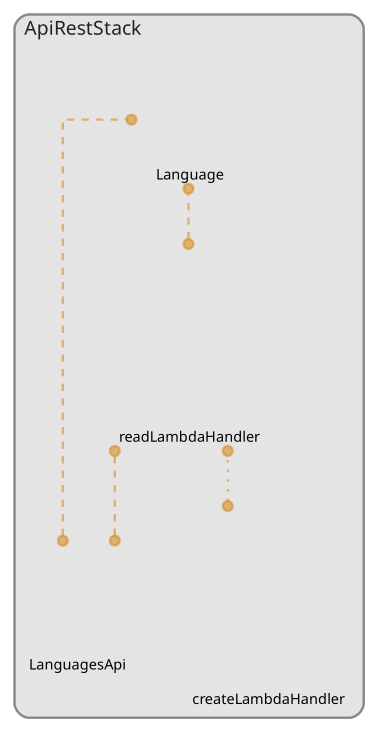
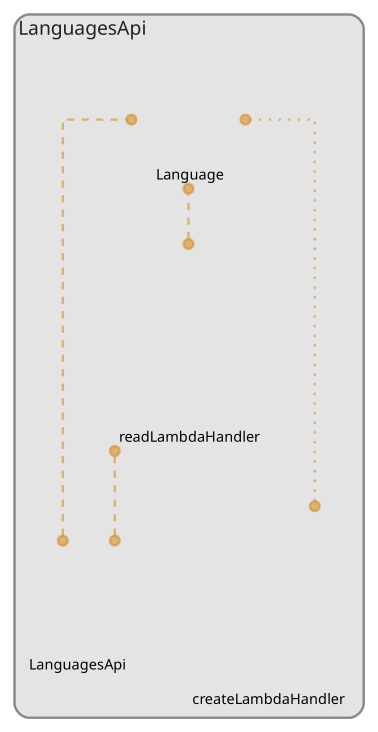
(83, 30) -> (83, 30)
(228, 478) -> (315, 278)
